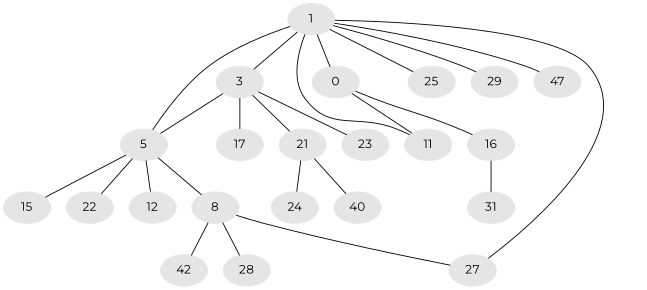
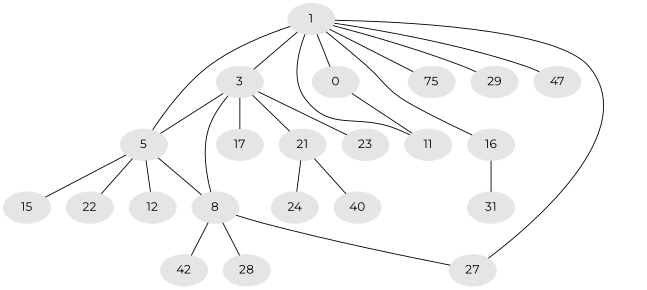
(432, 82) -> (432, 82)
(414, 113) -> (393, 92)
none -> (206, 141)
